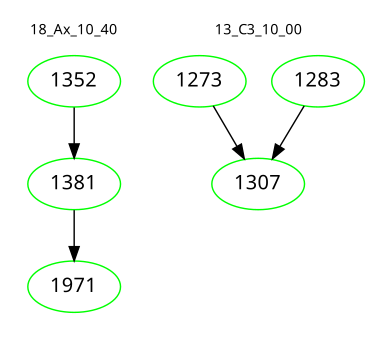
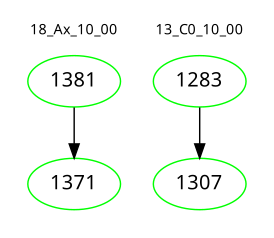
(74, 31) -> (74, 31)
(259, 31) -> (200, 31)
(74, 81) -> none
(200, 81) -> none
(74, 287) -> (74, 184)
